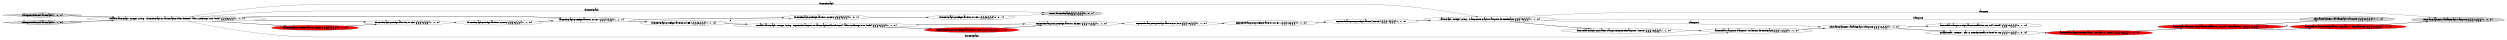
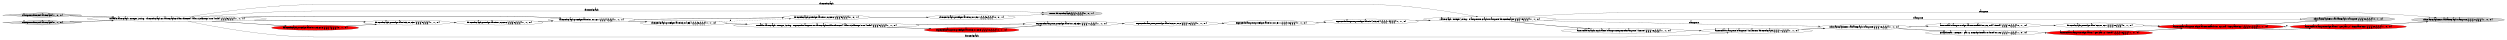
none -> (2100, 25)
